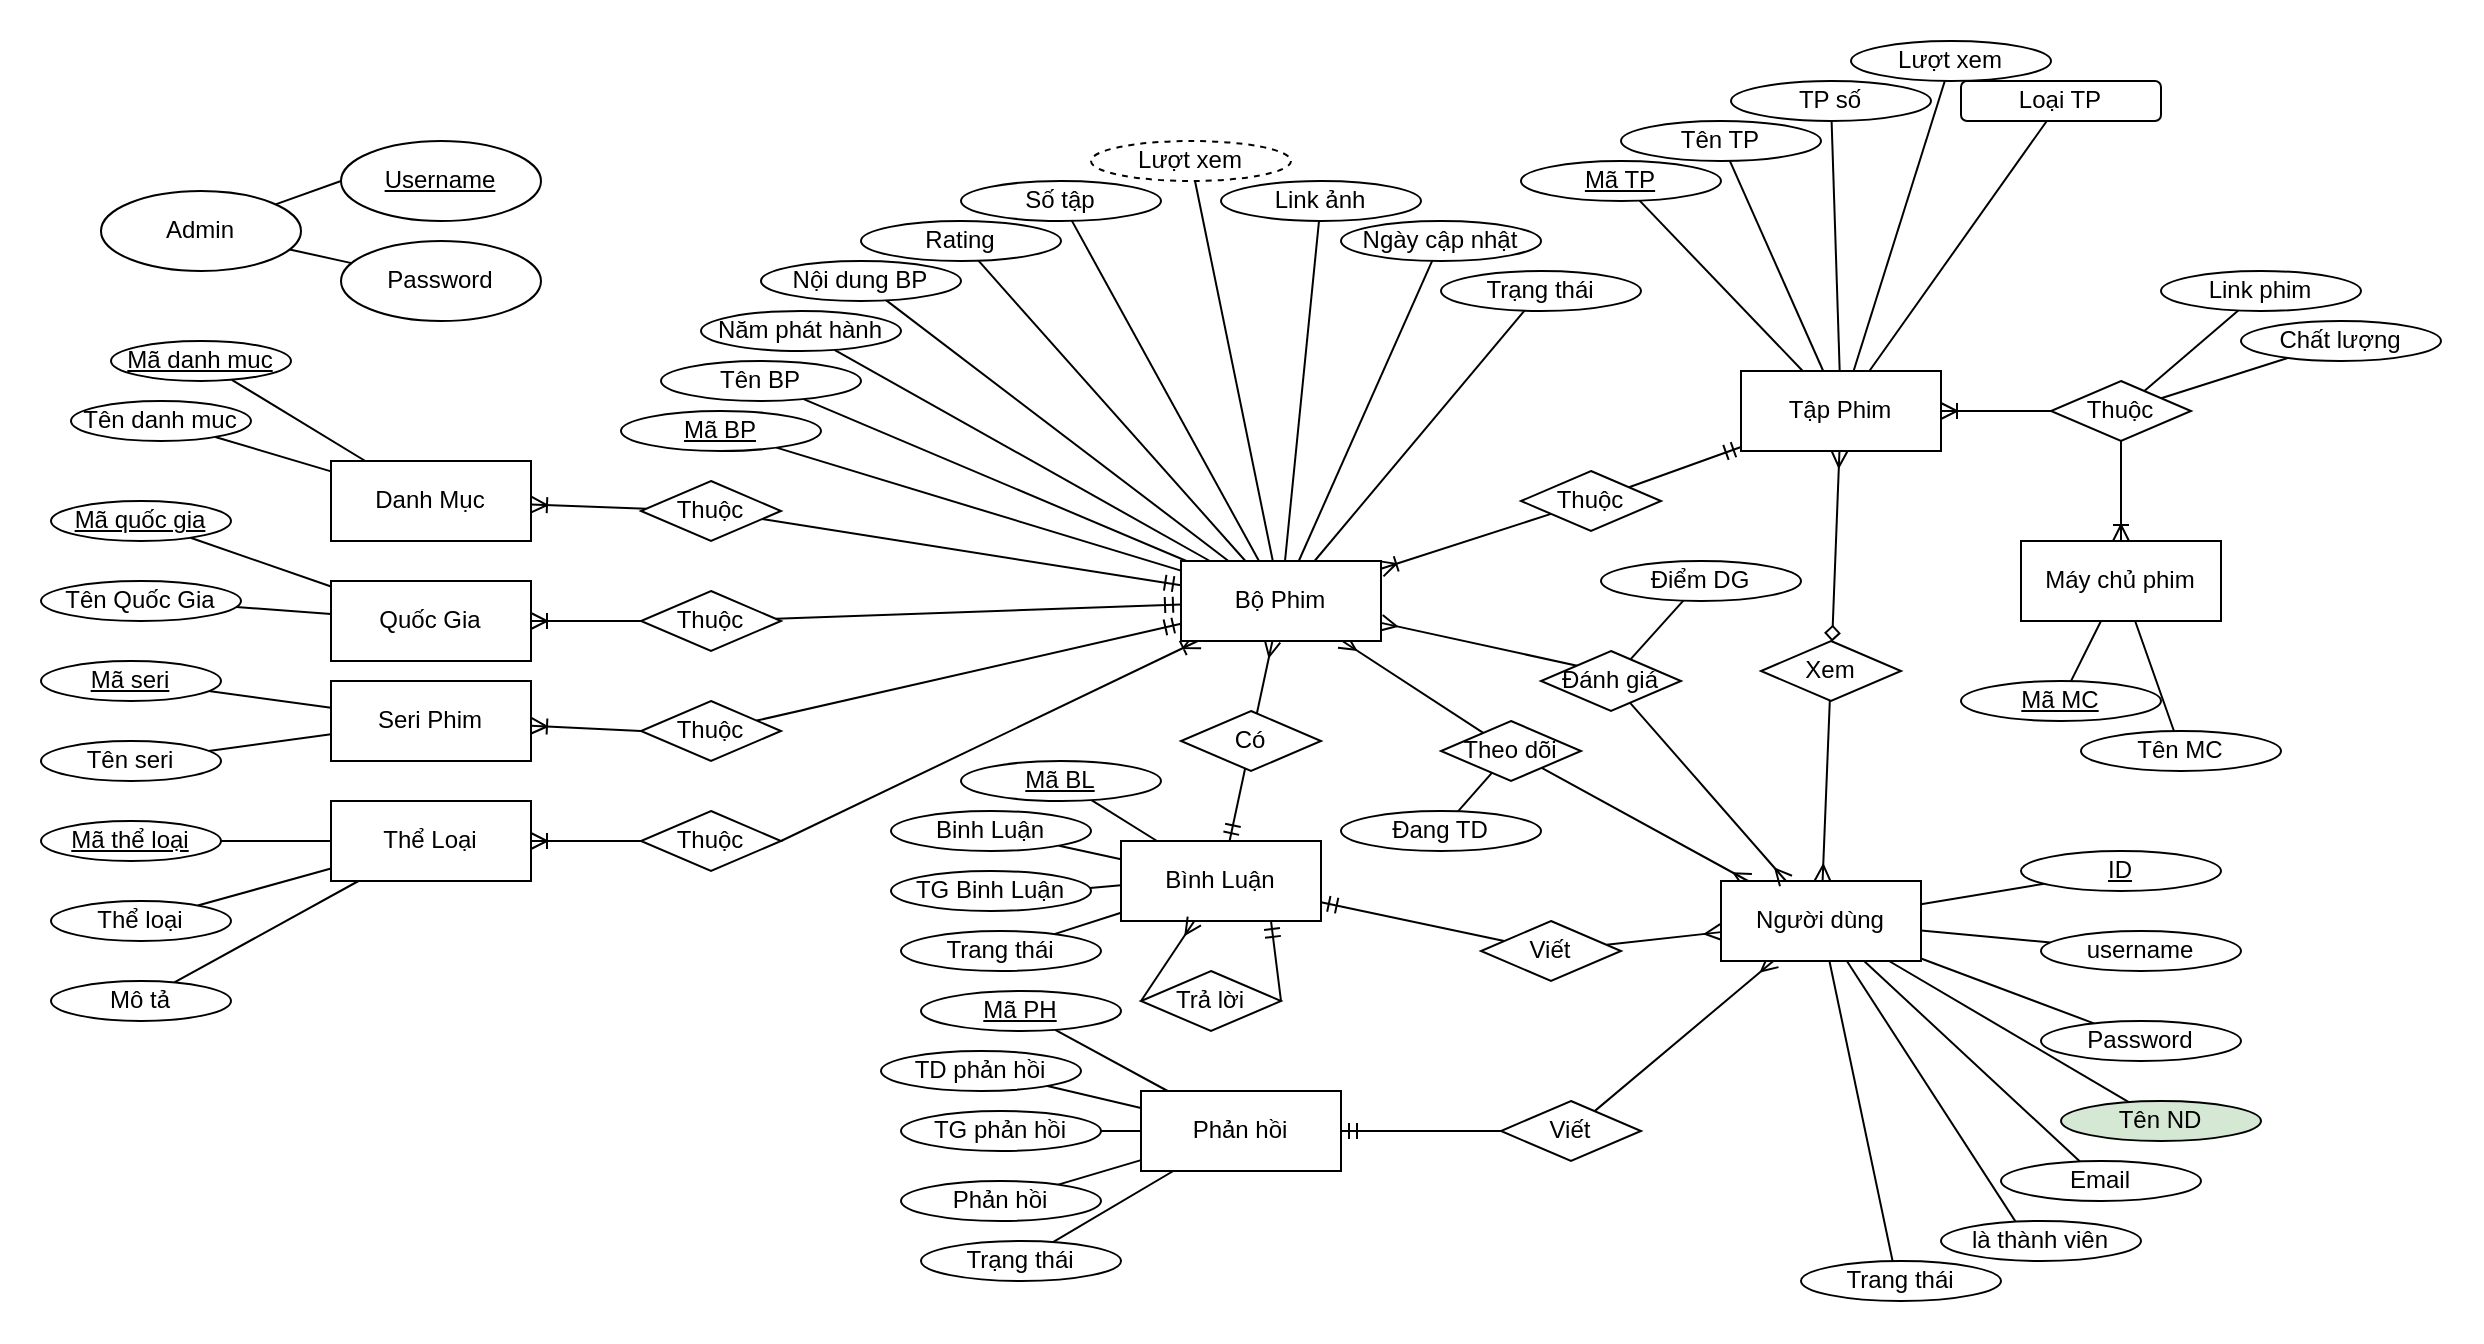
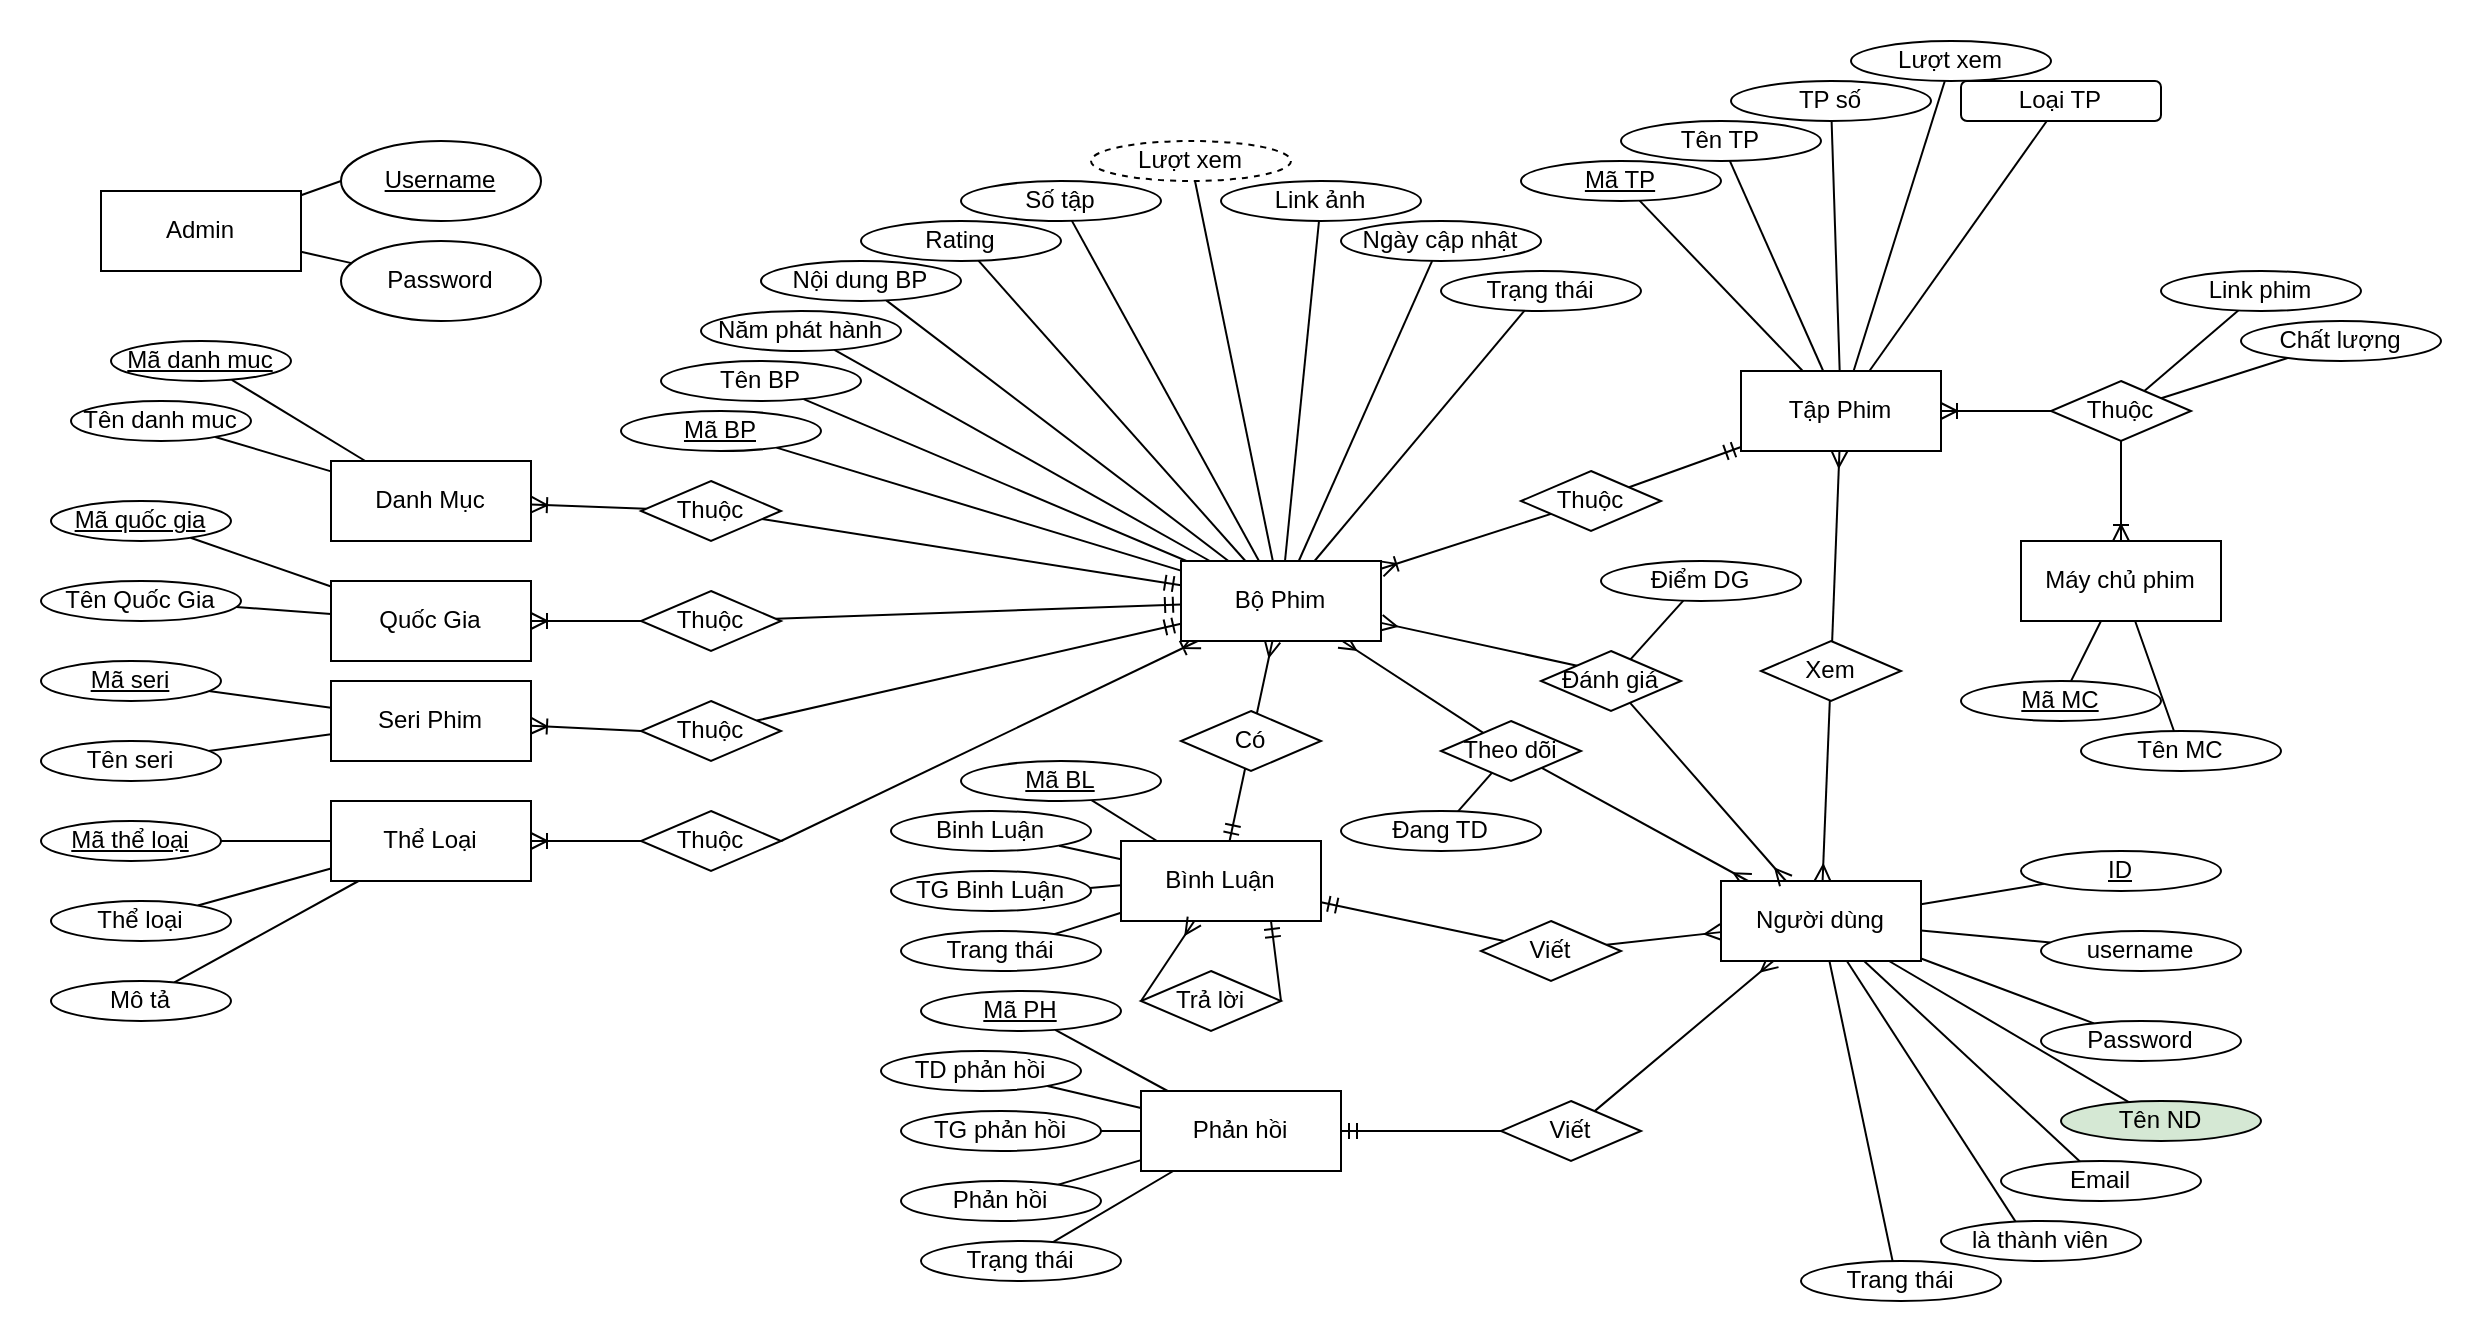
(201, 231) -> (201, 231)
(1833, 625) -> (1832, 632)
